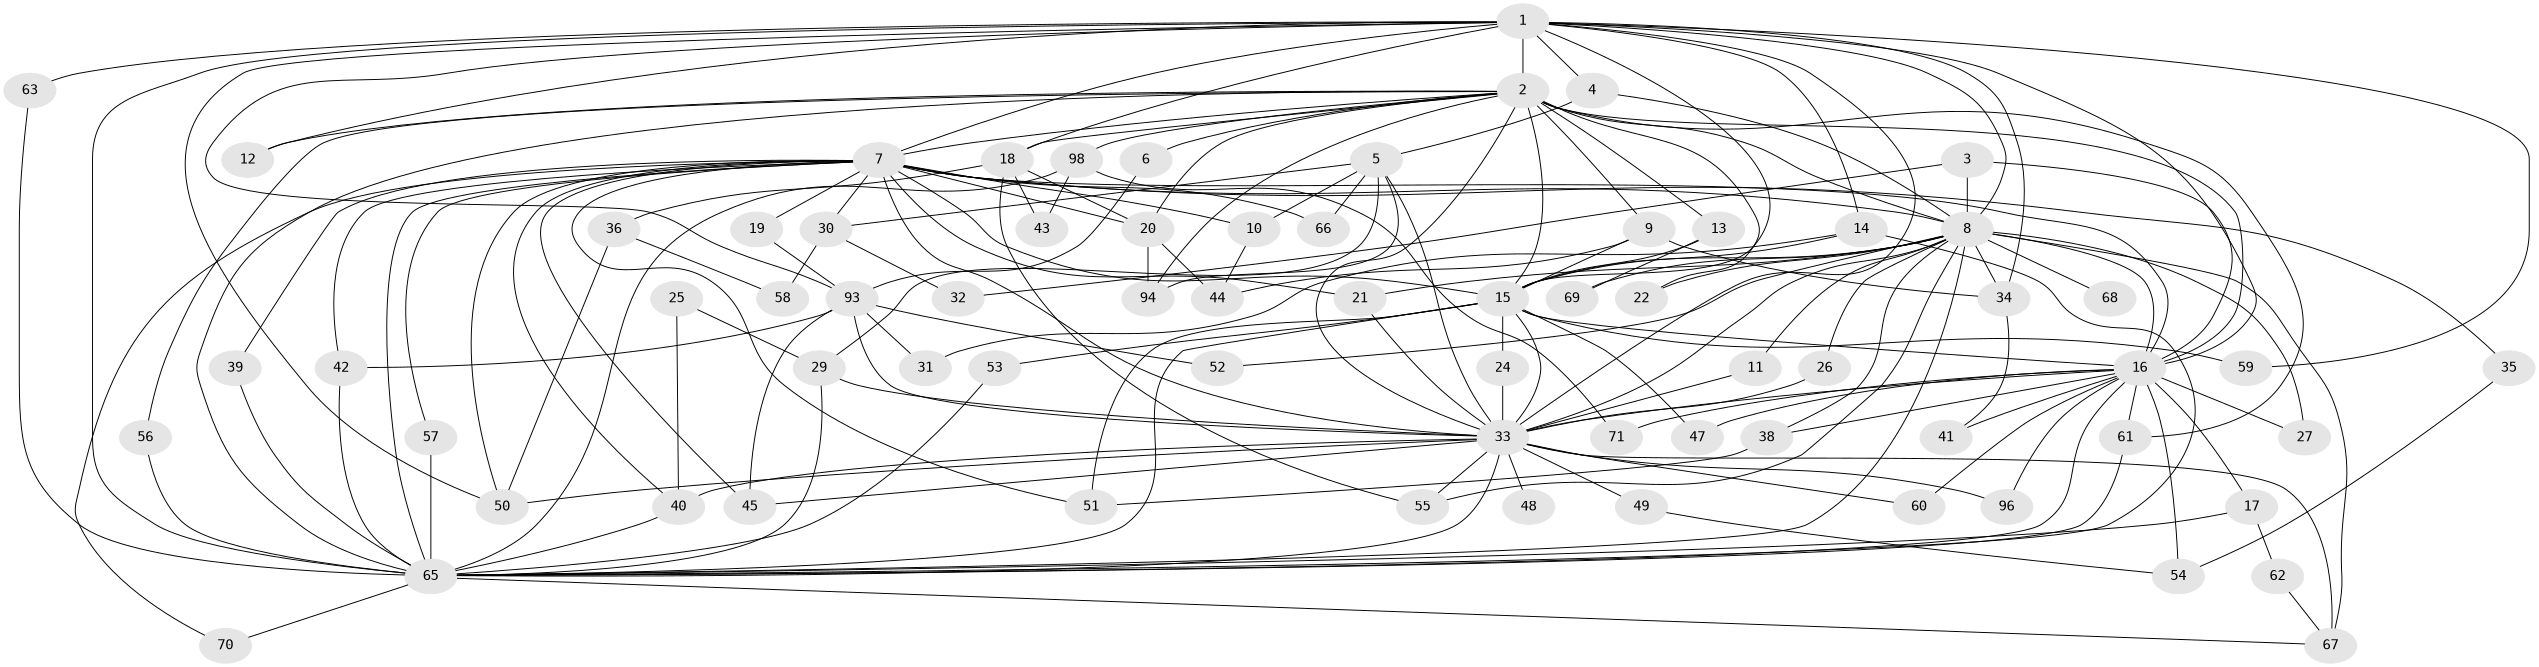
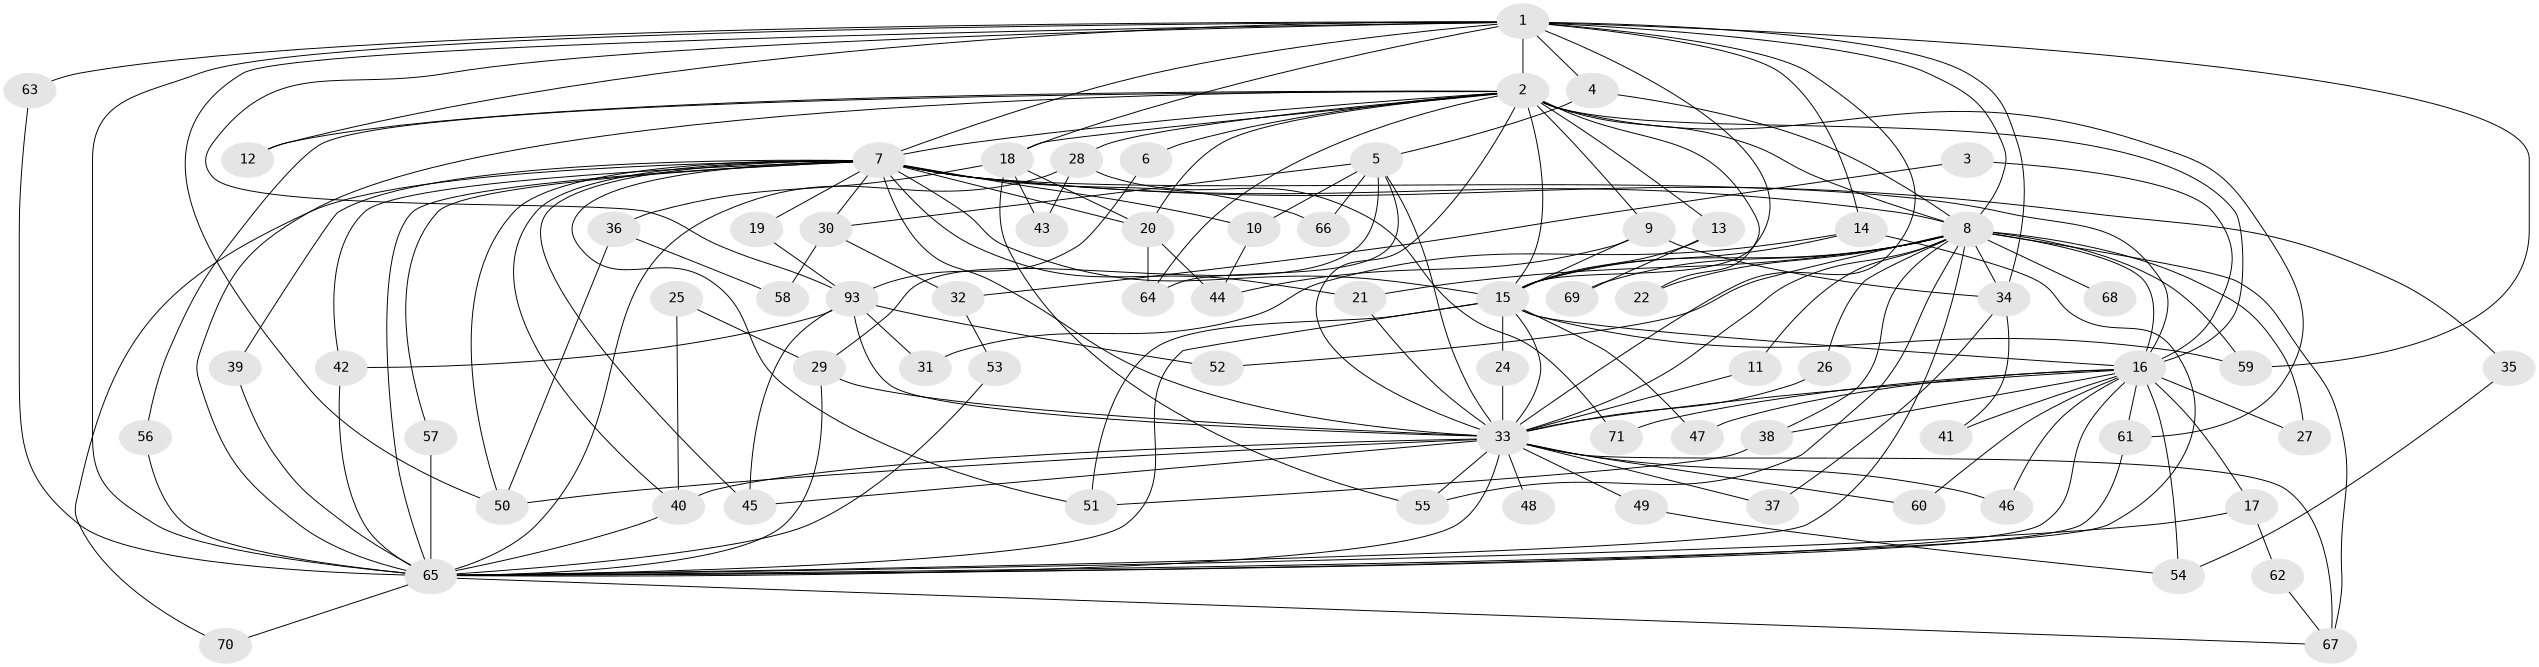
(2008, 78) -> none
(1077, 160) -> (1077, 160)
(1967, 195) -> (2141, 271)
(1148, 299) -> (1148, 299)
(1237, 335) -> (976, 334)
none -> (1773, 507)
(2007, 507) -> (2007, 507)
